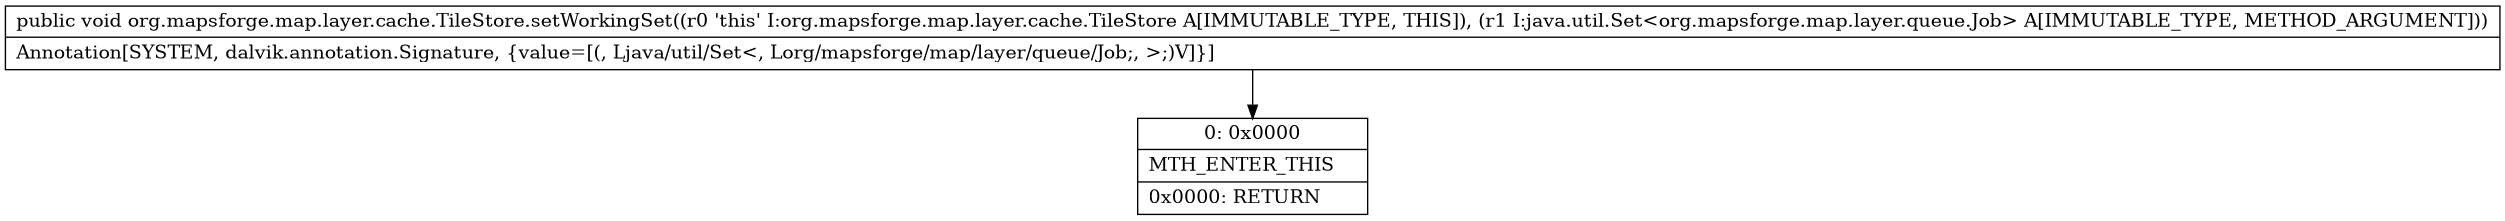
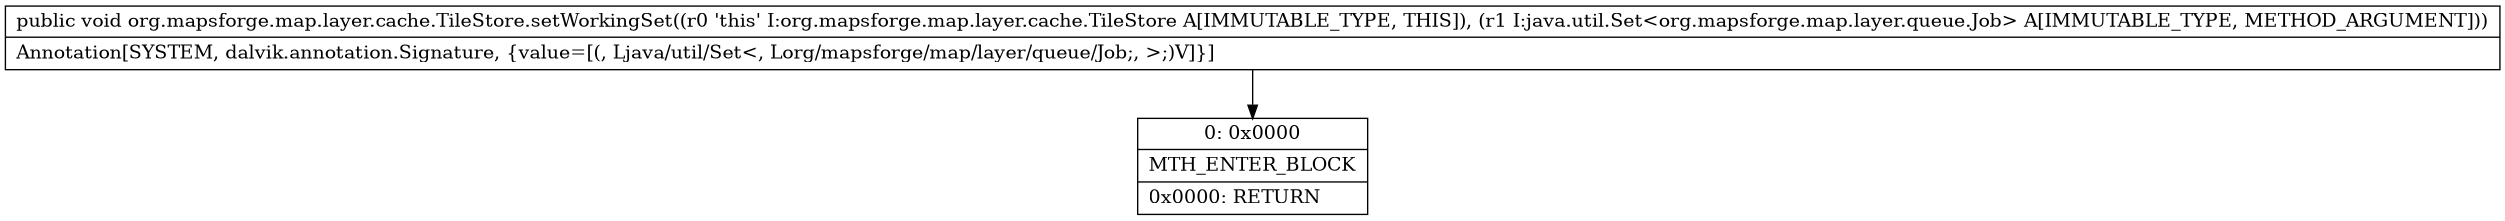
(1242, 165) -> (1253, 165)
